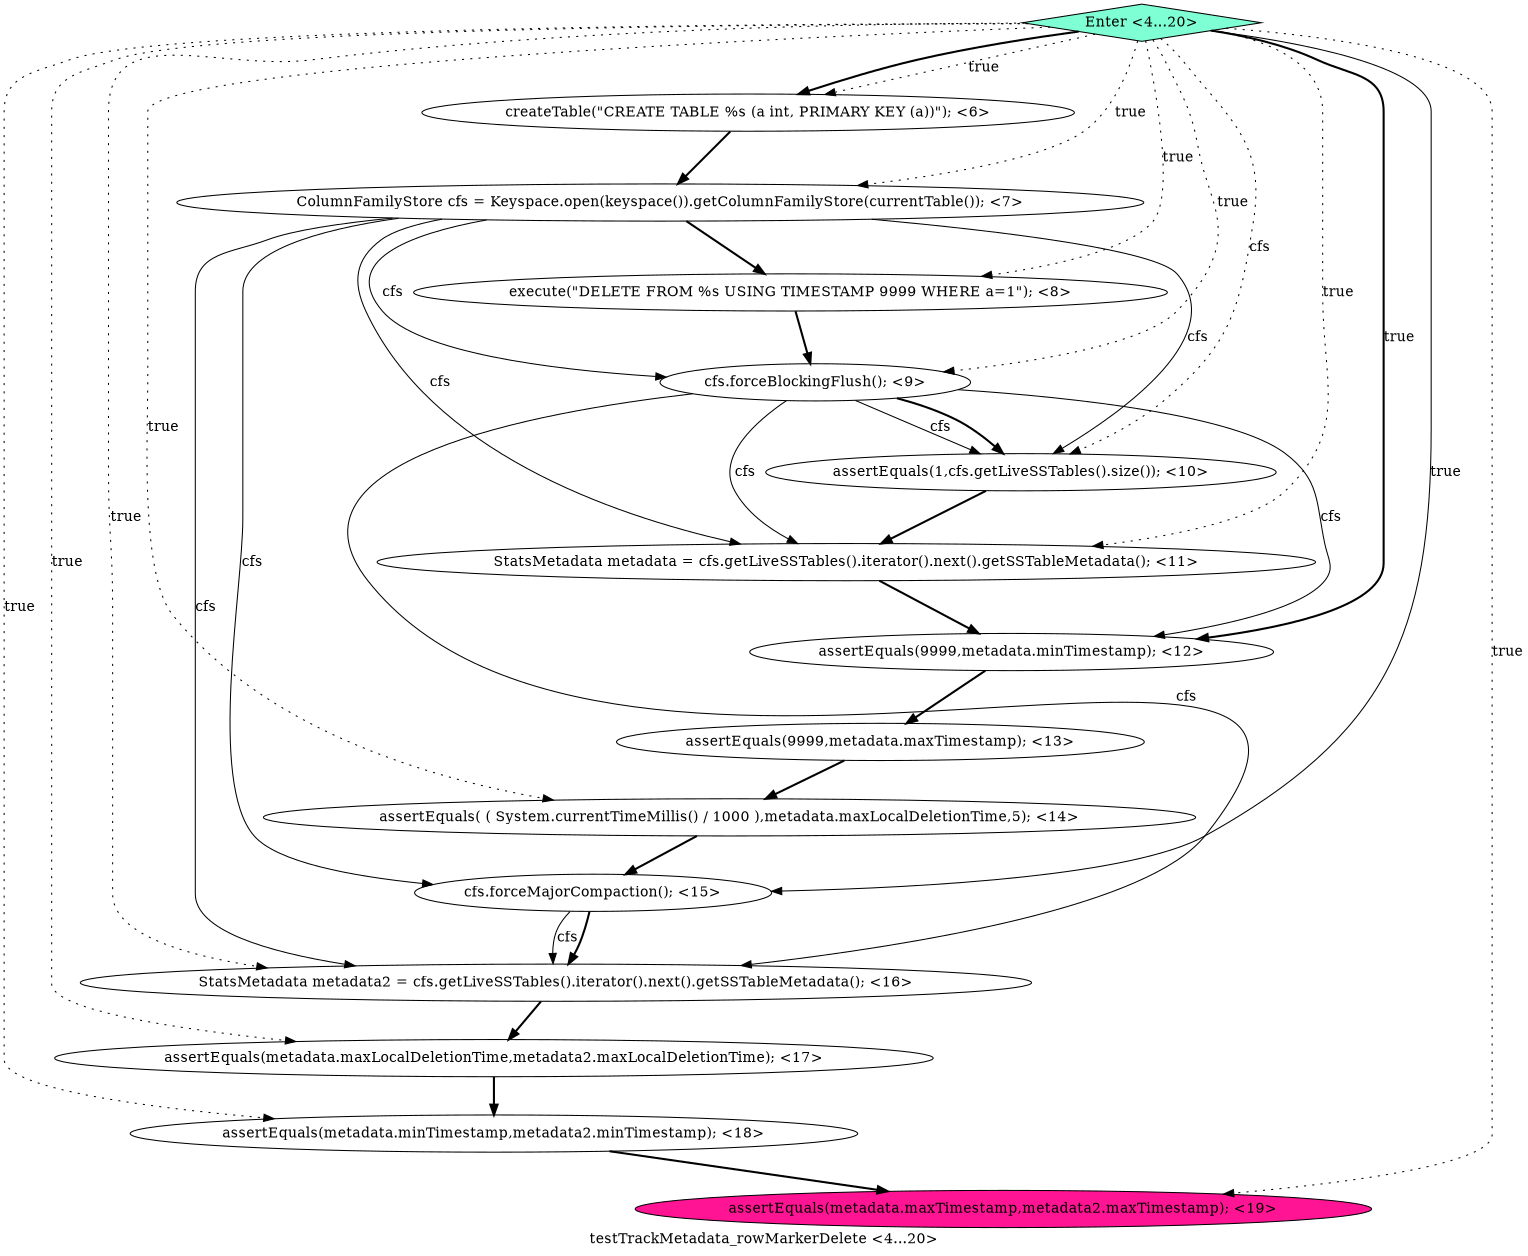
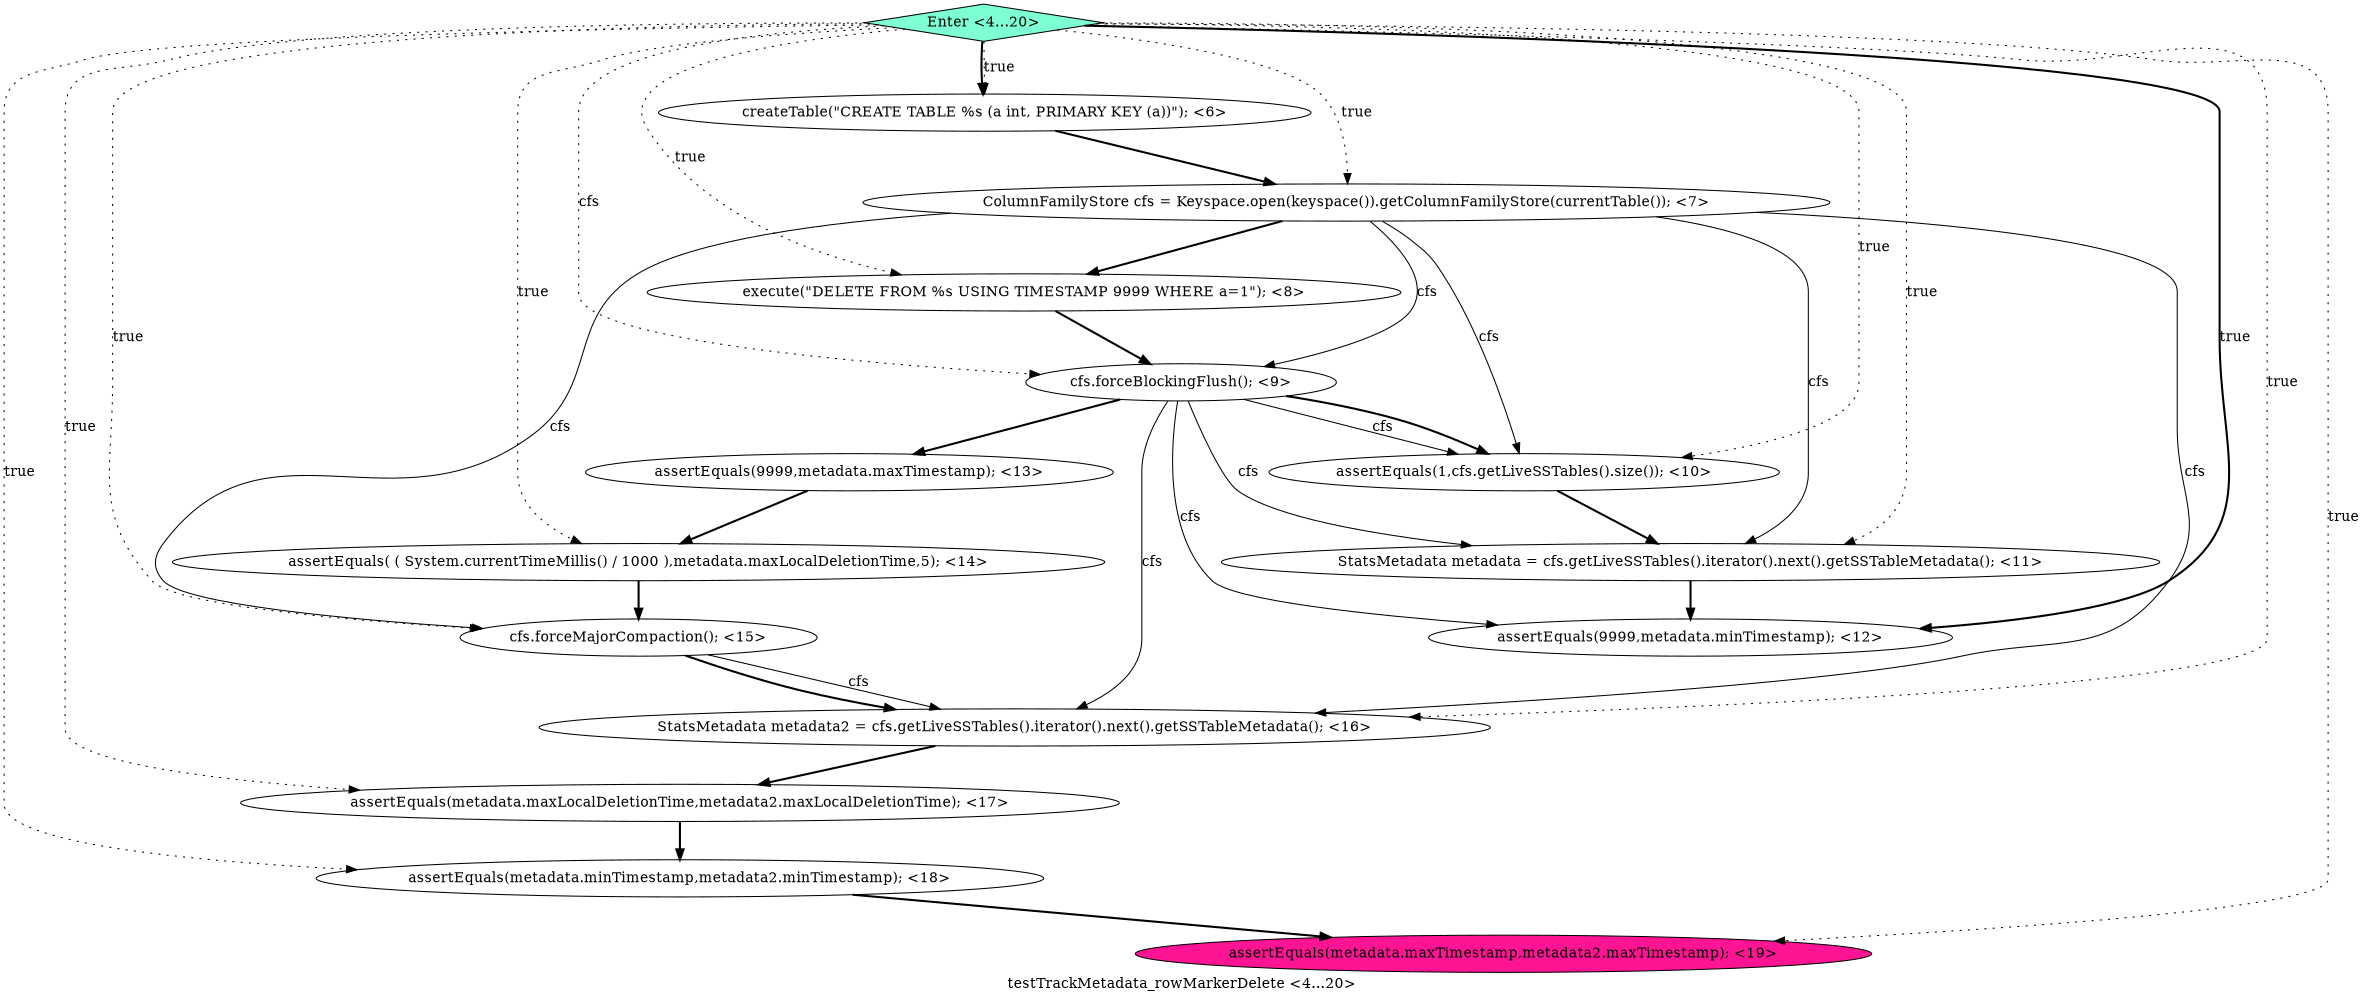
(1233, 203) -> (590, 203)
(1260, 247) -> (1875, 247)
(1411, 609) -> (113, 127)
(950, 694) -> (1022, 425)
